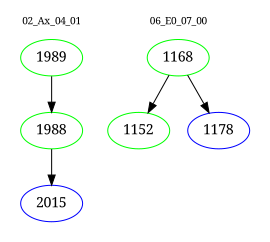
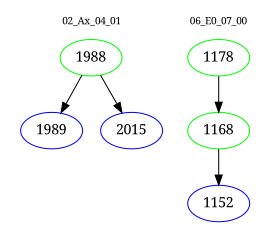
(52, 58) -> (52, 131)
(52, 89) -> (74, 89)
(196, 89) -> (219, 89)
(139, 131) -> (219, 204)
(219, 131) -> (219, 58)
